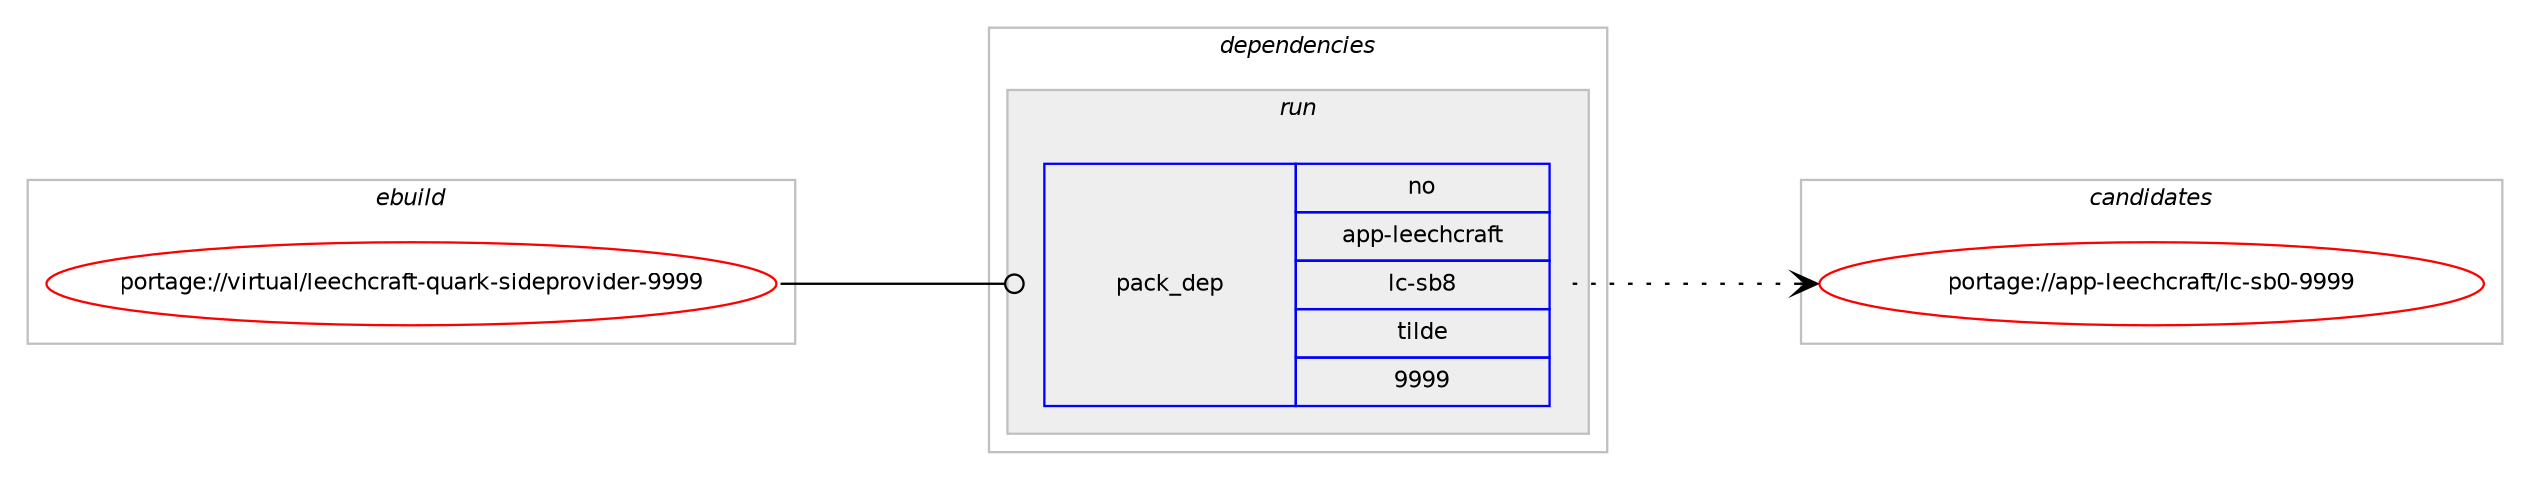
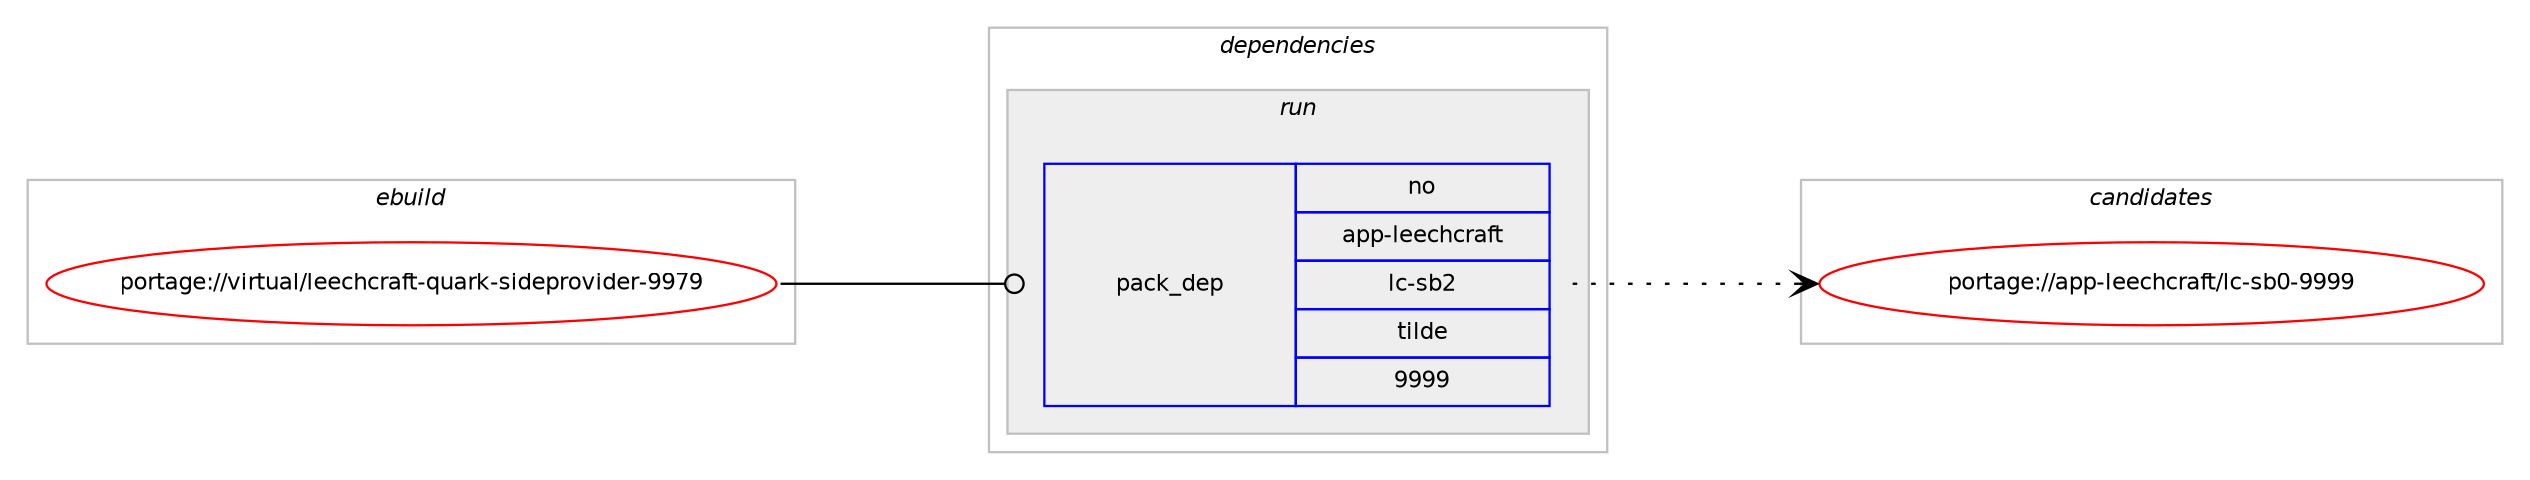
(411, 284) -> (411, 284)
(1423, 284) -> (1423, 284)
